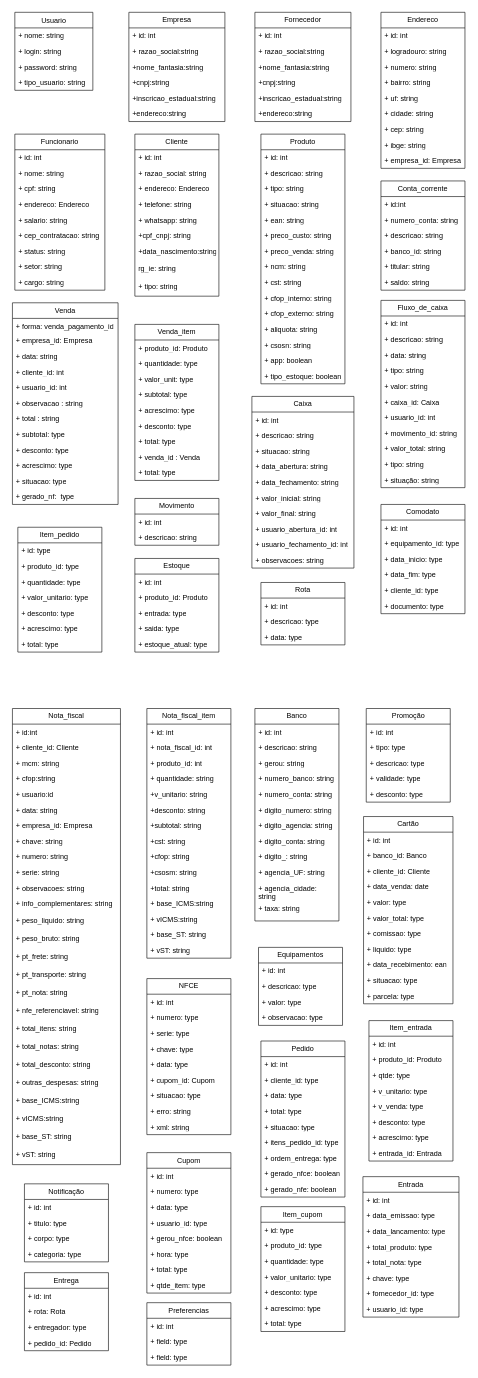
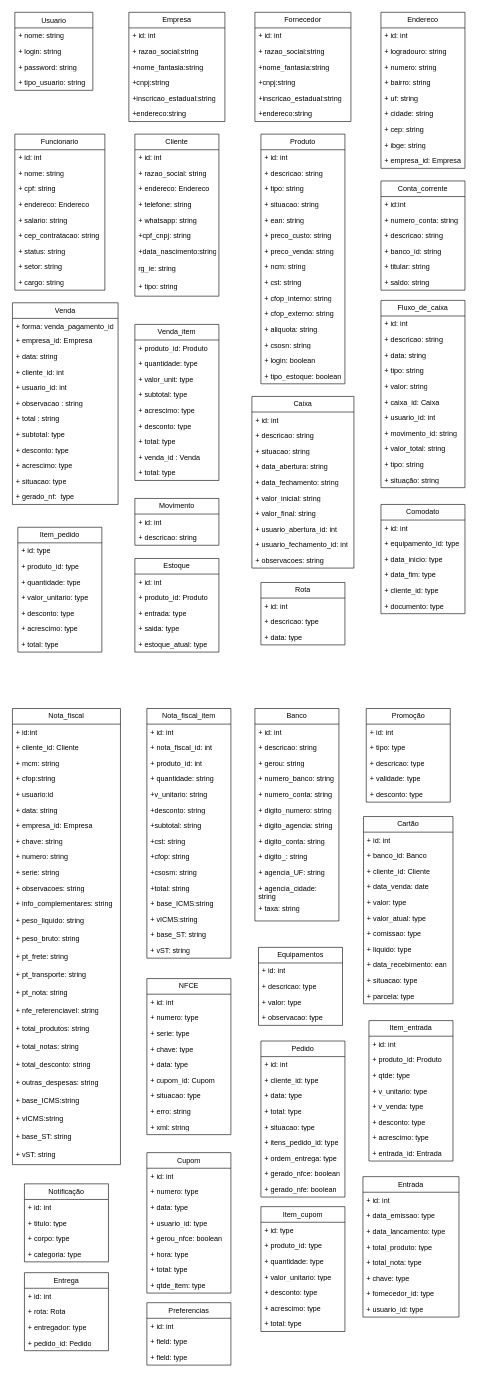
(289, 361) -> (291, 361)
(401, 918) -> (401, 918)
(53, 1029) -> (60, 1029)
